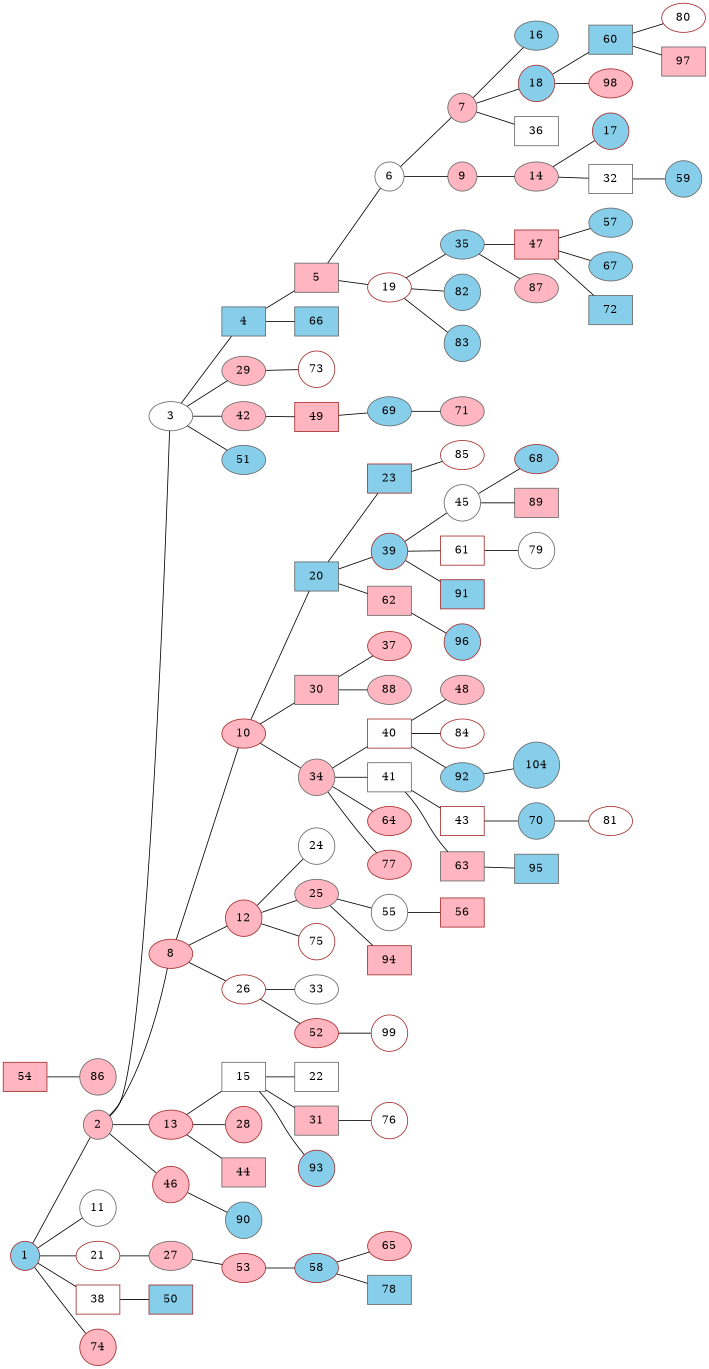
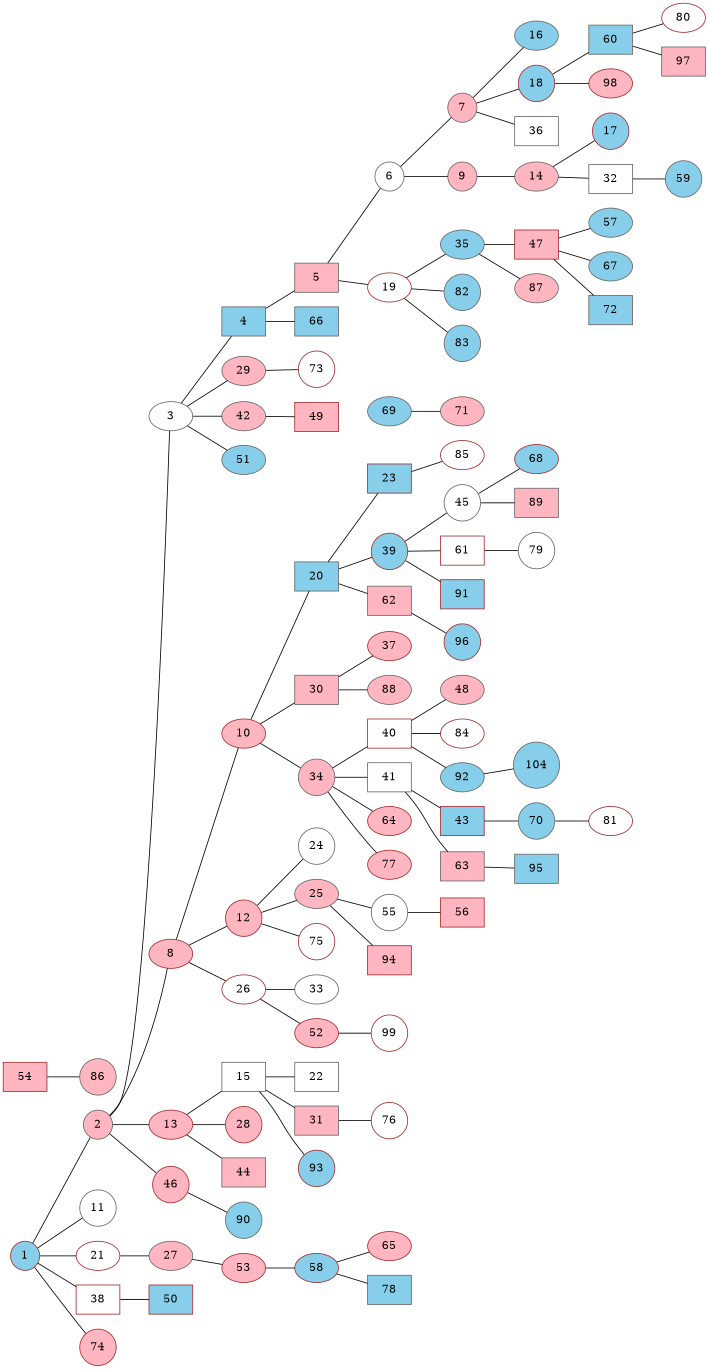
(353, 414) -> none
(462, 821) -> (462, 821)
